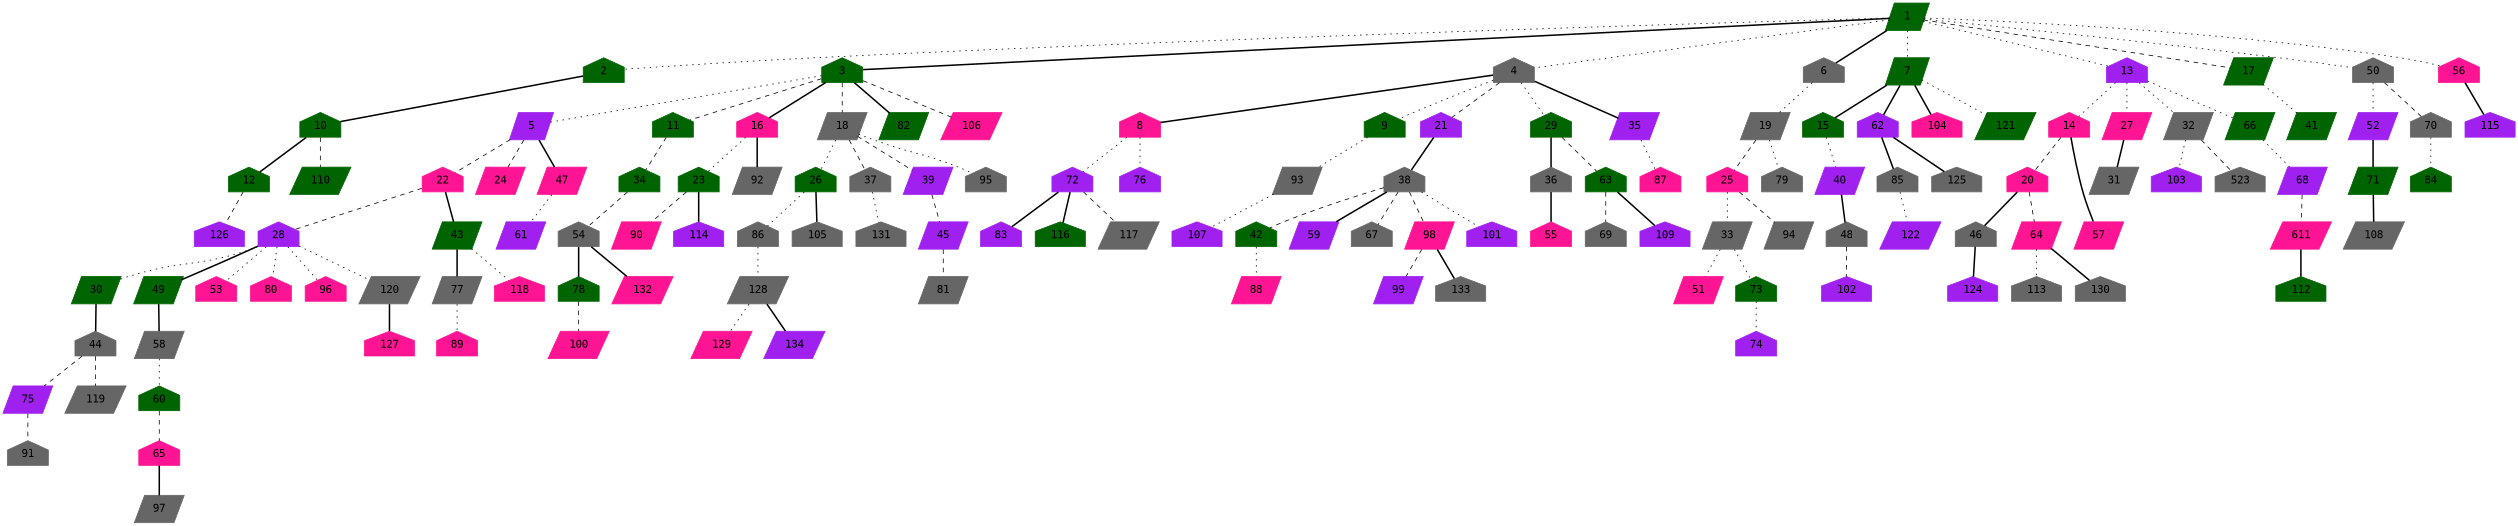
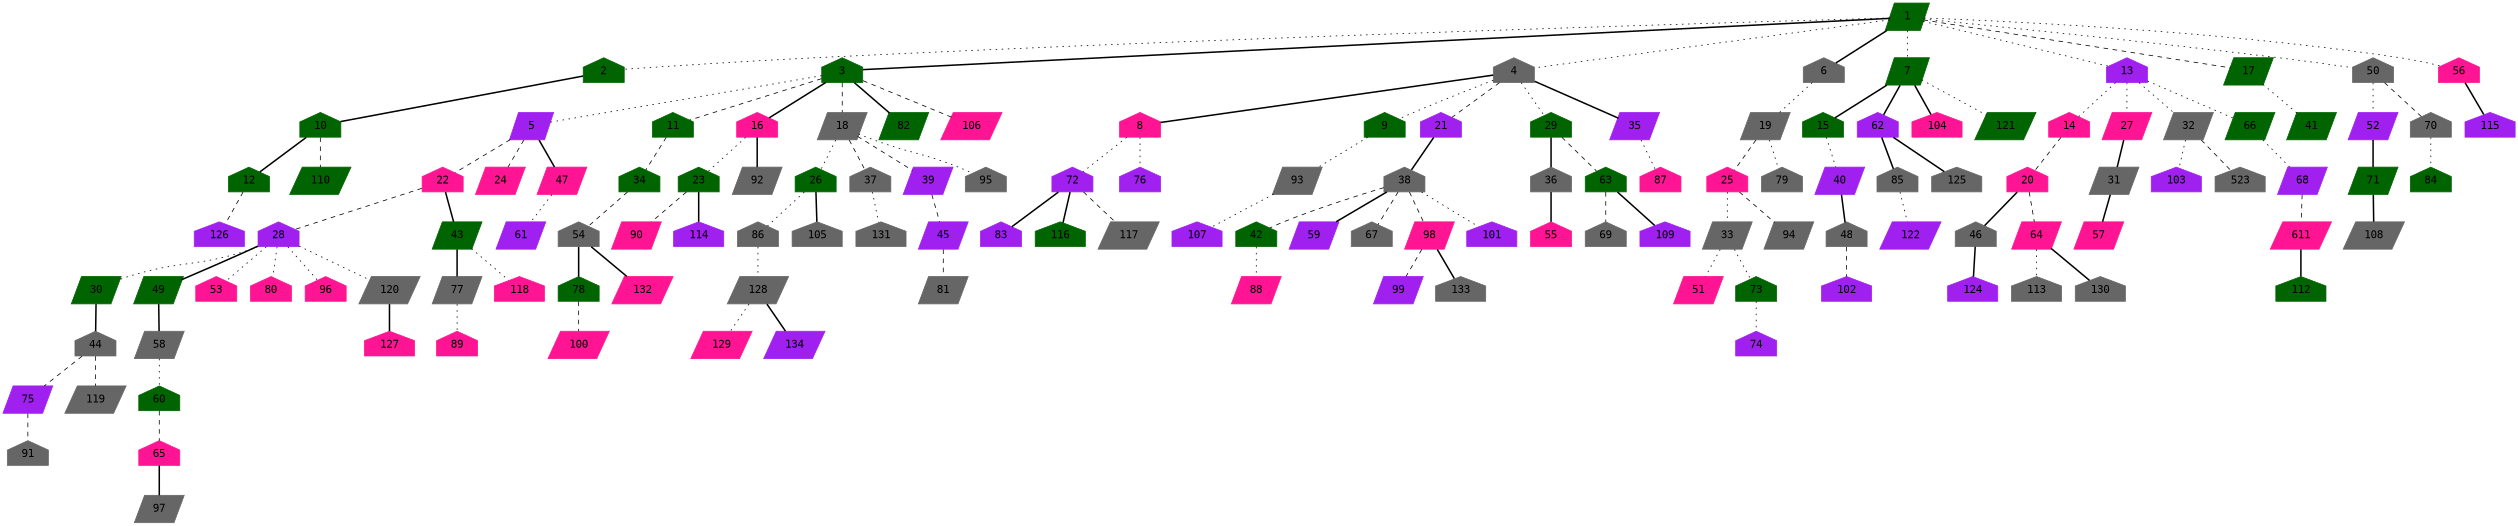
(2080, 180) -> (2106, 208)
